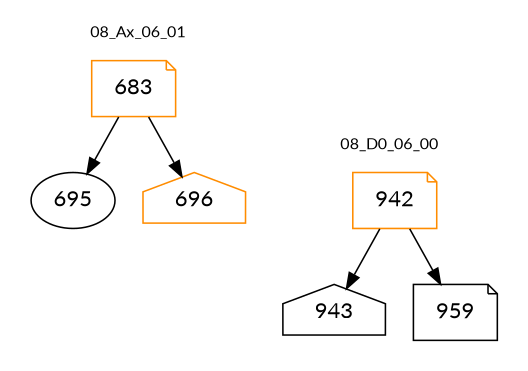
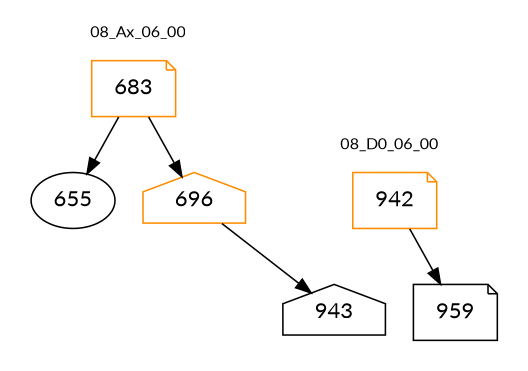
(138, 33) -> (138, 33)
(73, 200) -> (73, 200)
(367, 252) -> (260, 253)
